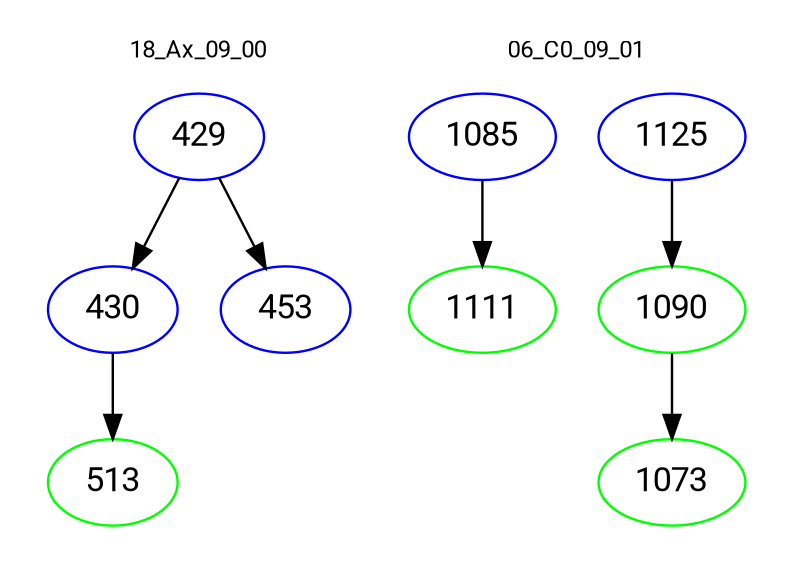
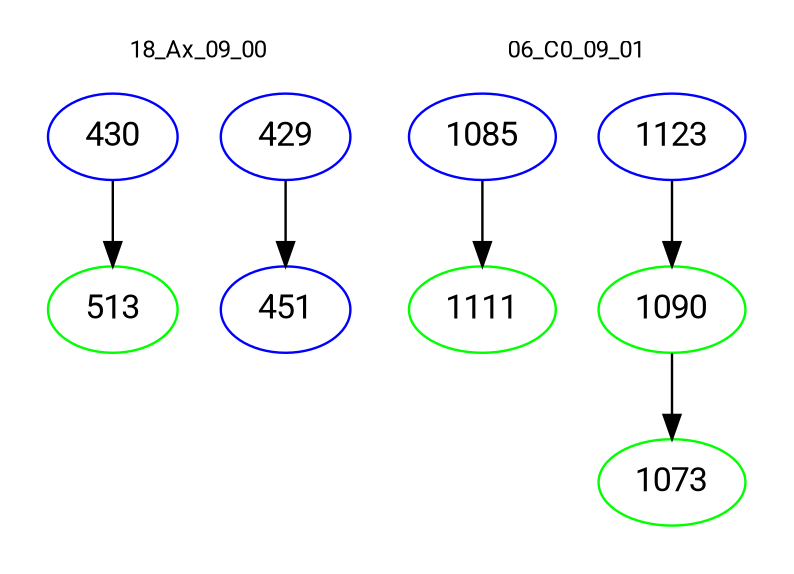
(672, 137) -> (672, 137)
(162, 212) -> none
(286, 310) -> (286, 310)
